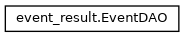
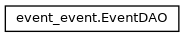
(92, 19) -> (92, 19)
